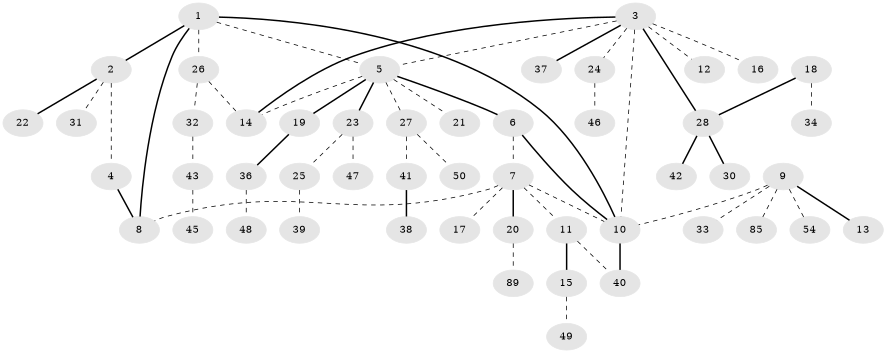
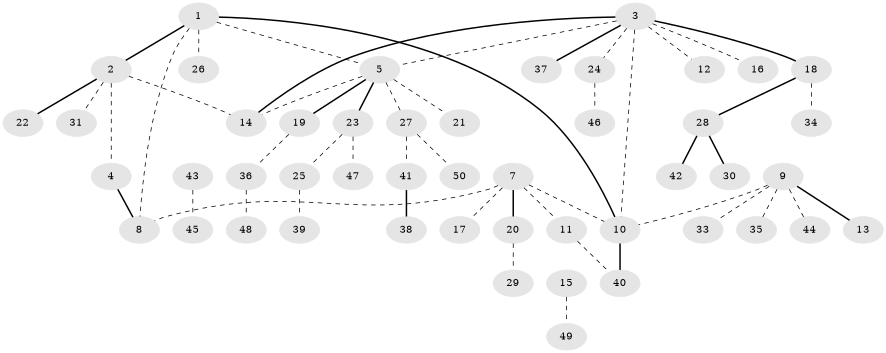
(669, 70) -> (726, 38)
(223, 96) -> (180, 94)
(153, 119) -> (153, 119)
(193, 123) -> none
(513, 123) -> none
(273, 150) -> (273, 150)
(756, 230) -> (756, 230)
(810, 230) -> (810, 230)
(567, 257) -> none
(513, 283) -> (513, 283)
